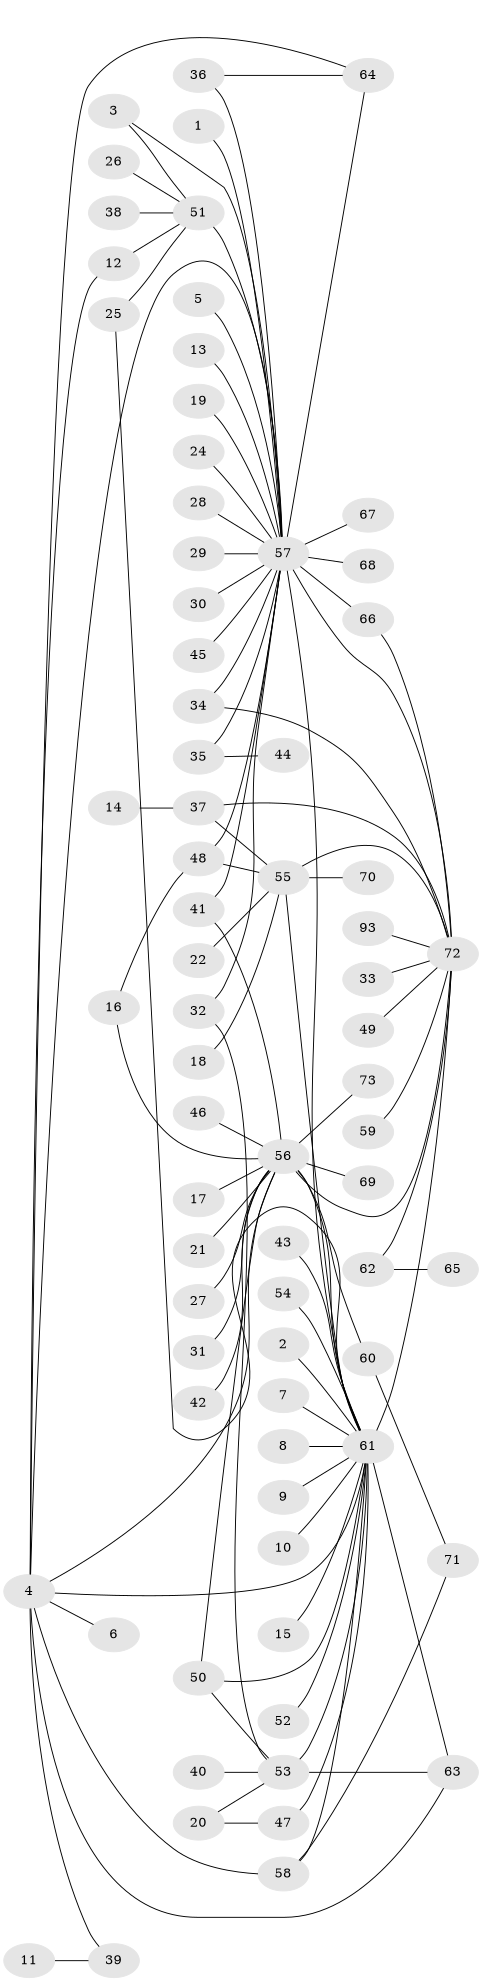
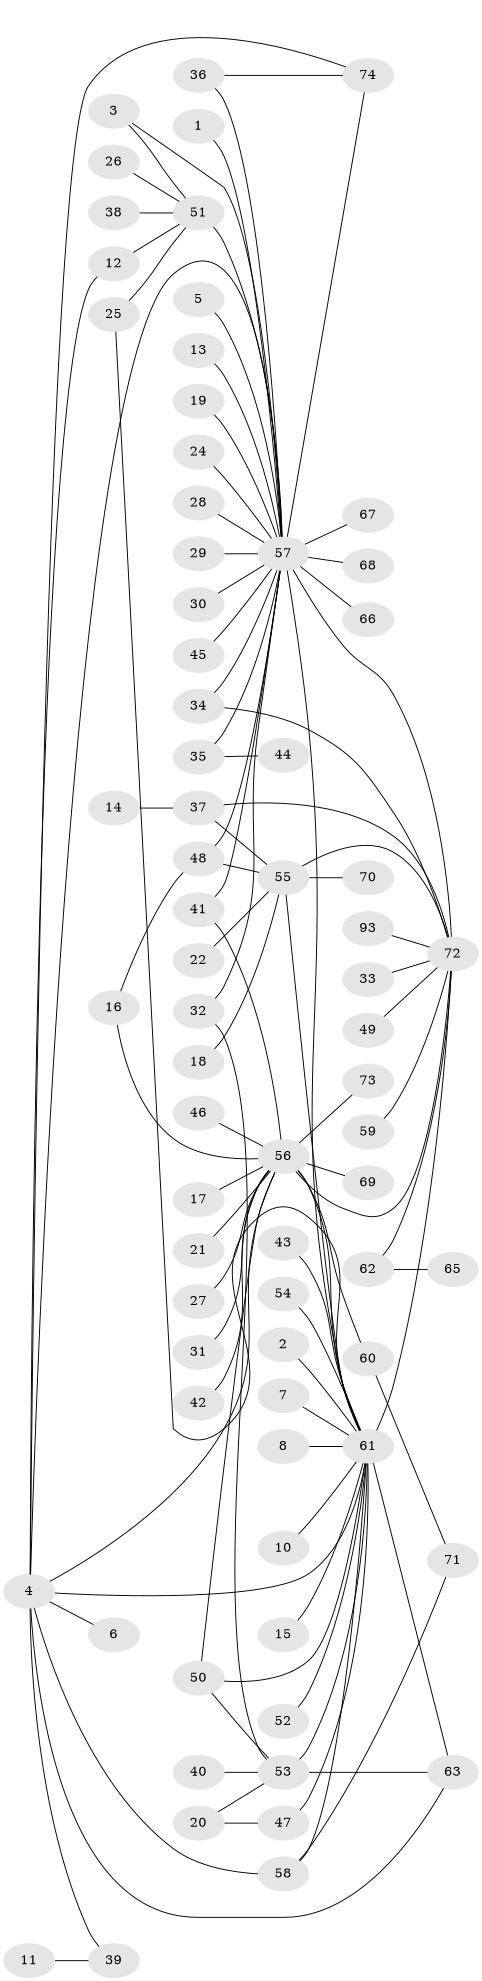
(368, 75) -> (368, 75)
(422, 744) -> none
(283, 1497) -> none
